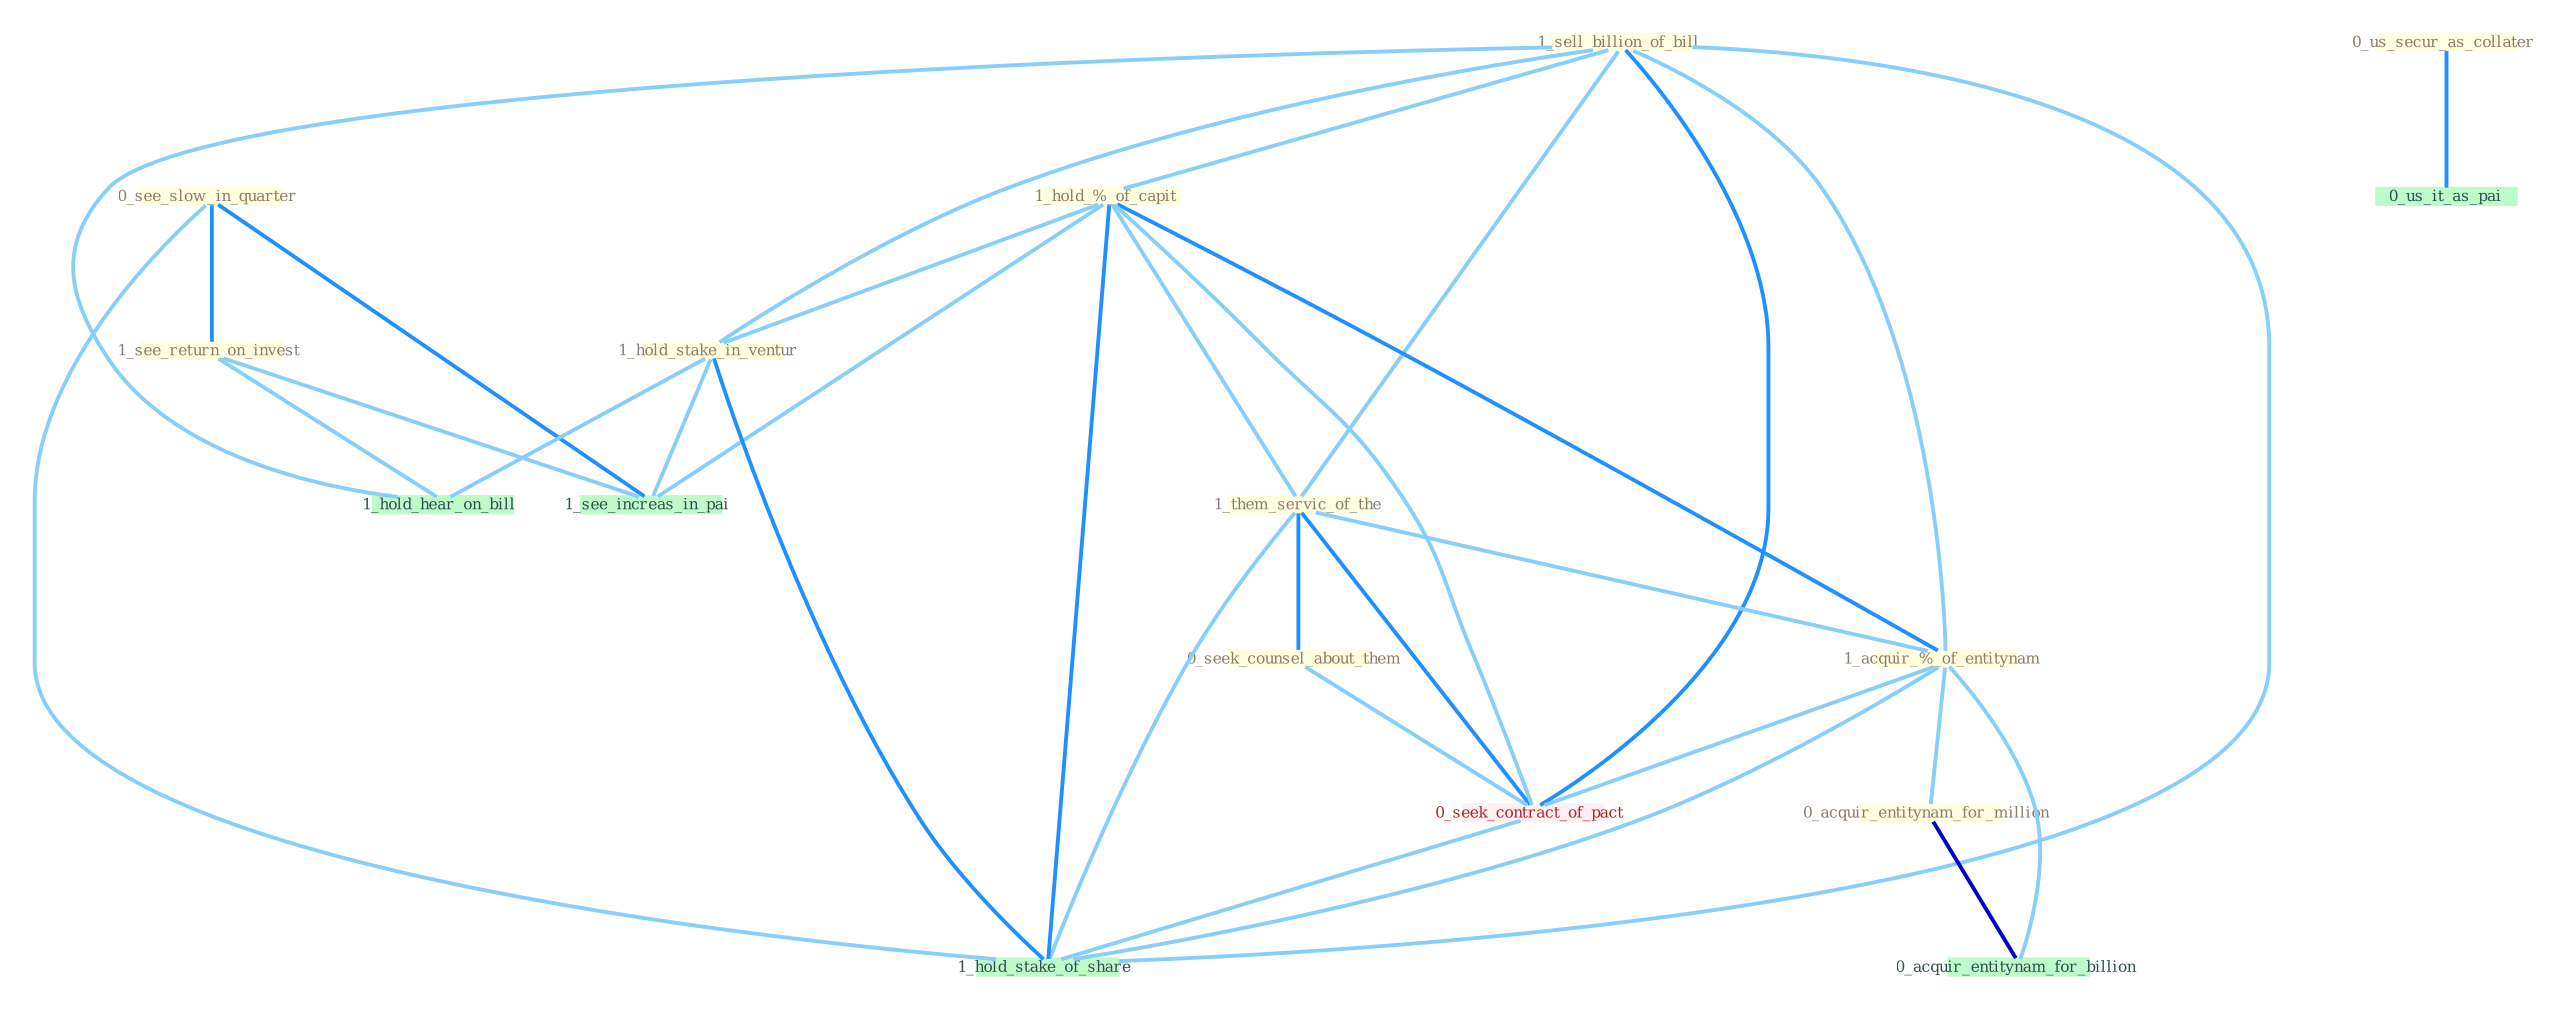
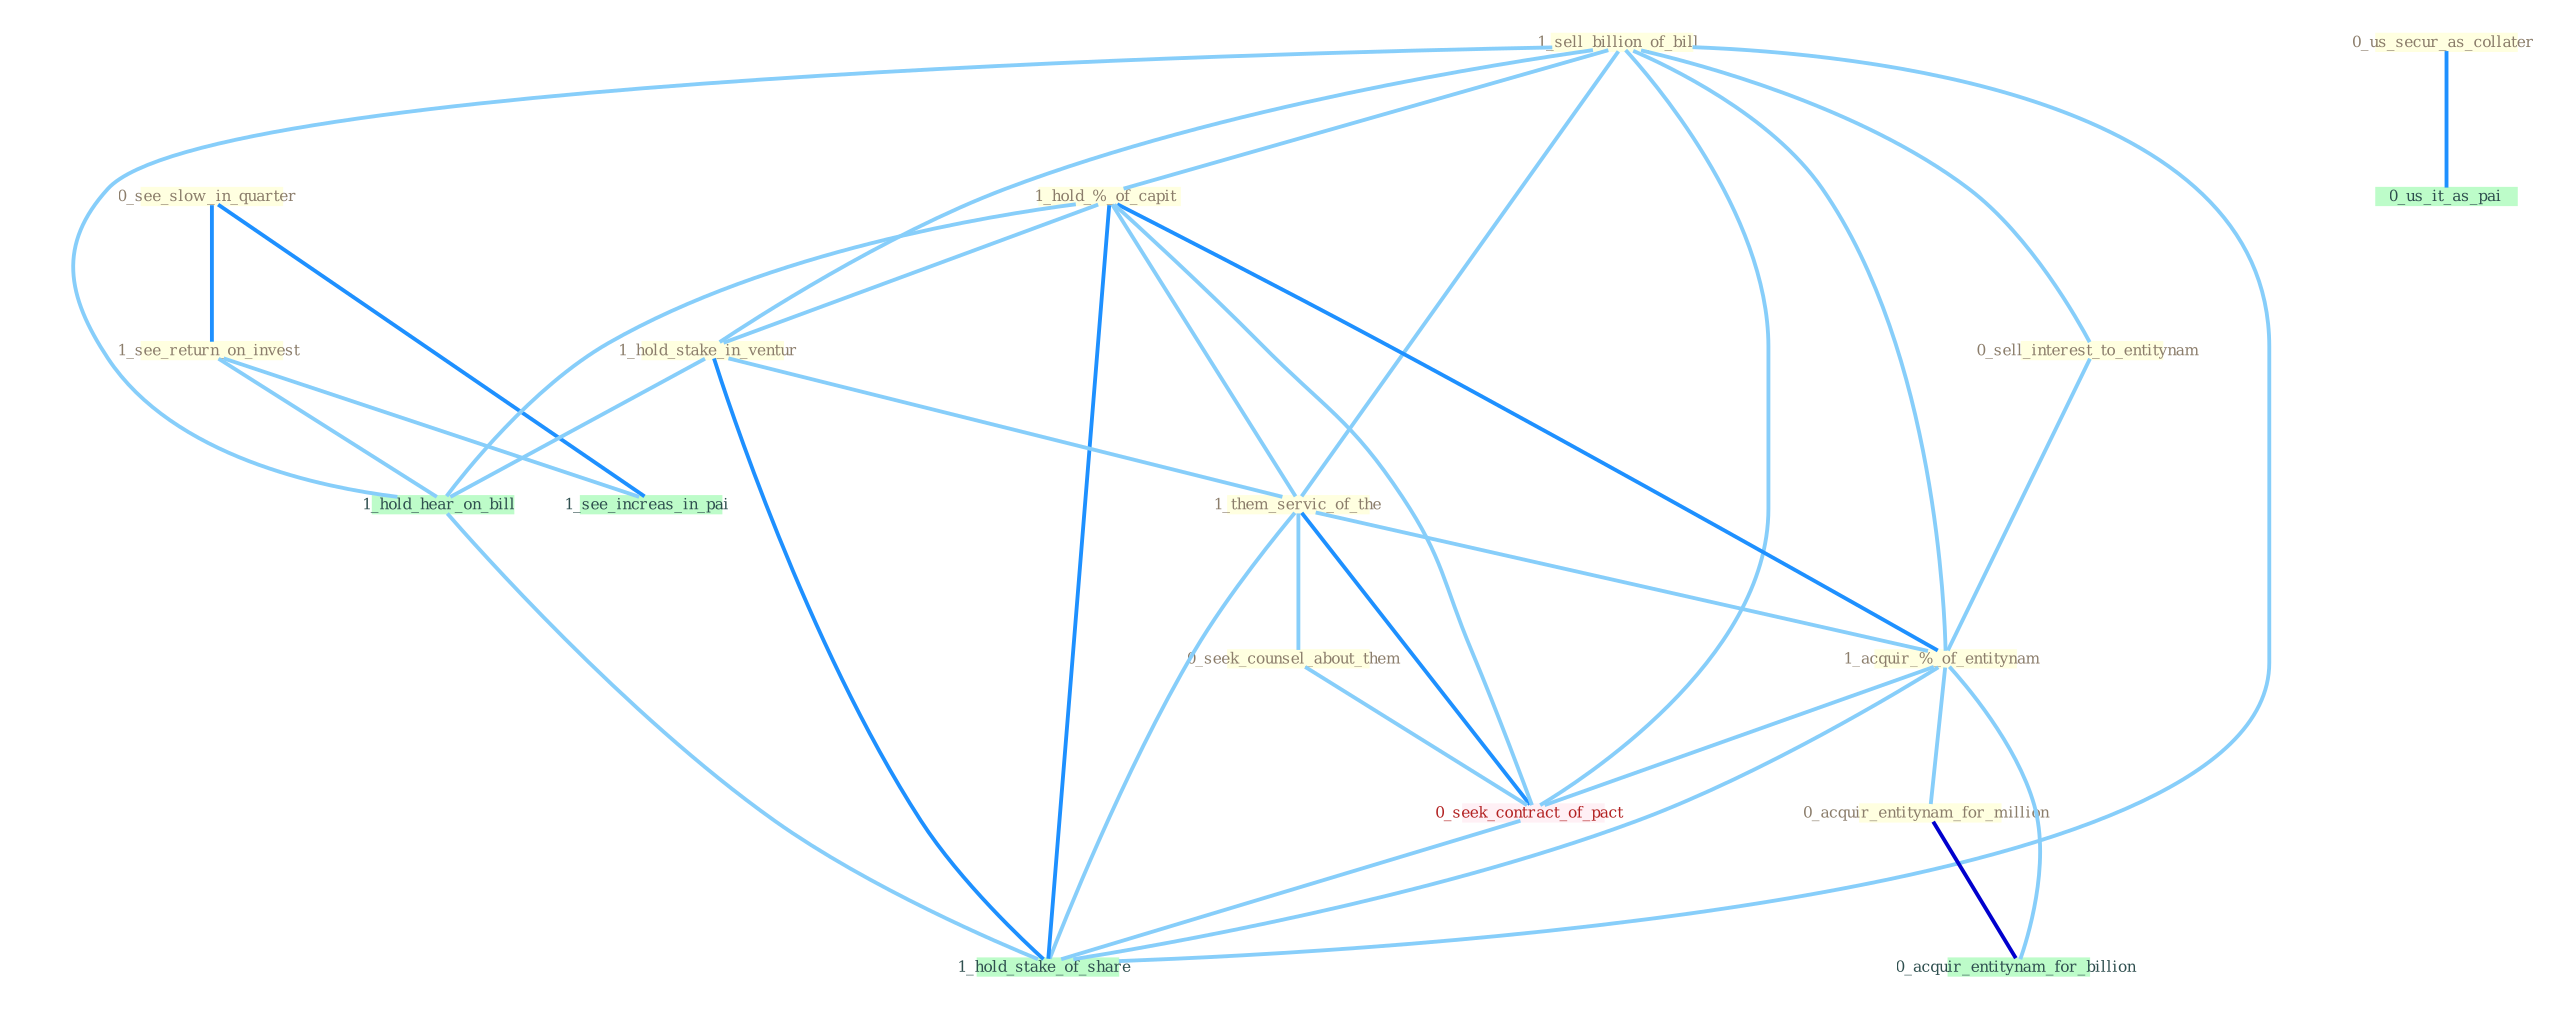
(881, 350) -> (729, 288)
none -> (2092, 351)
(682, 428) -> (1005, 428)
(1768, 454) -> (1768, 454)
(1298, 582) -> (1298, 582)
(232, 821) -> (714, 775)
